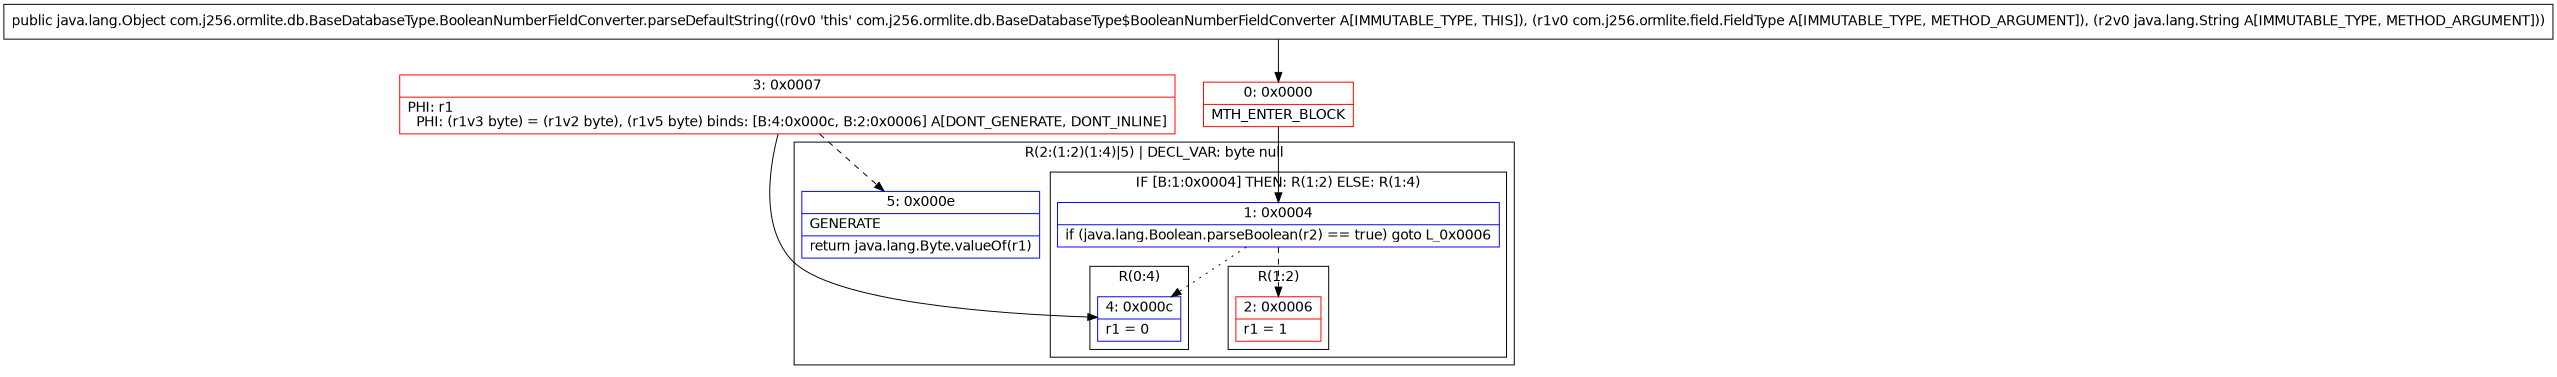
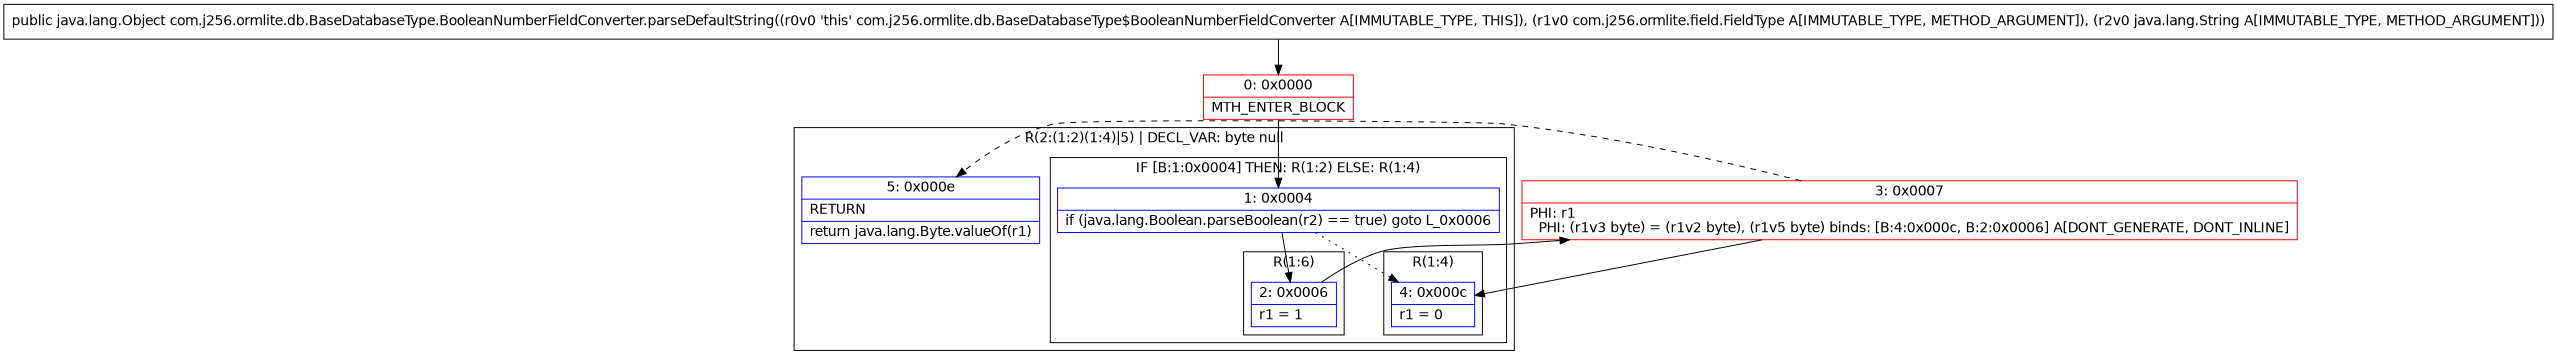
(845, 224) -> (838, 210)
none -> (1437, 246)
(1278, 273) -> (1286, 258)
(1139, 277) -> (1433, 263)
(1278, 277) -> (1294, 263)
(1278, 319) -> (1294, 304)
